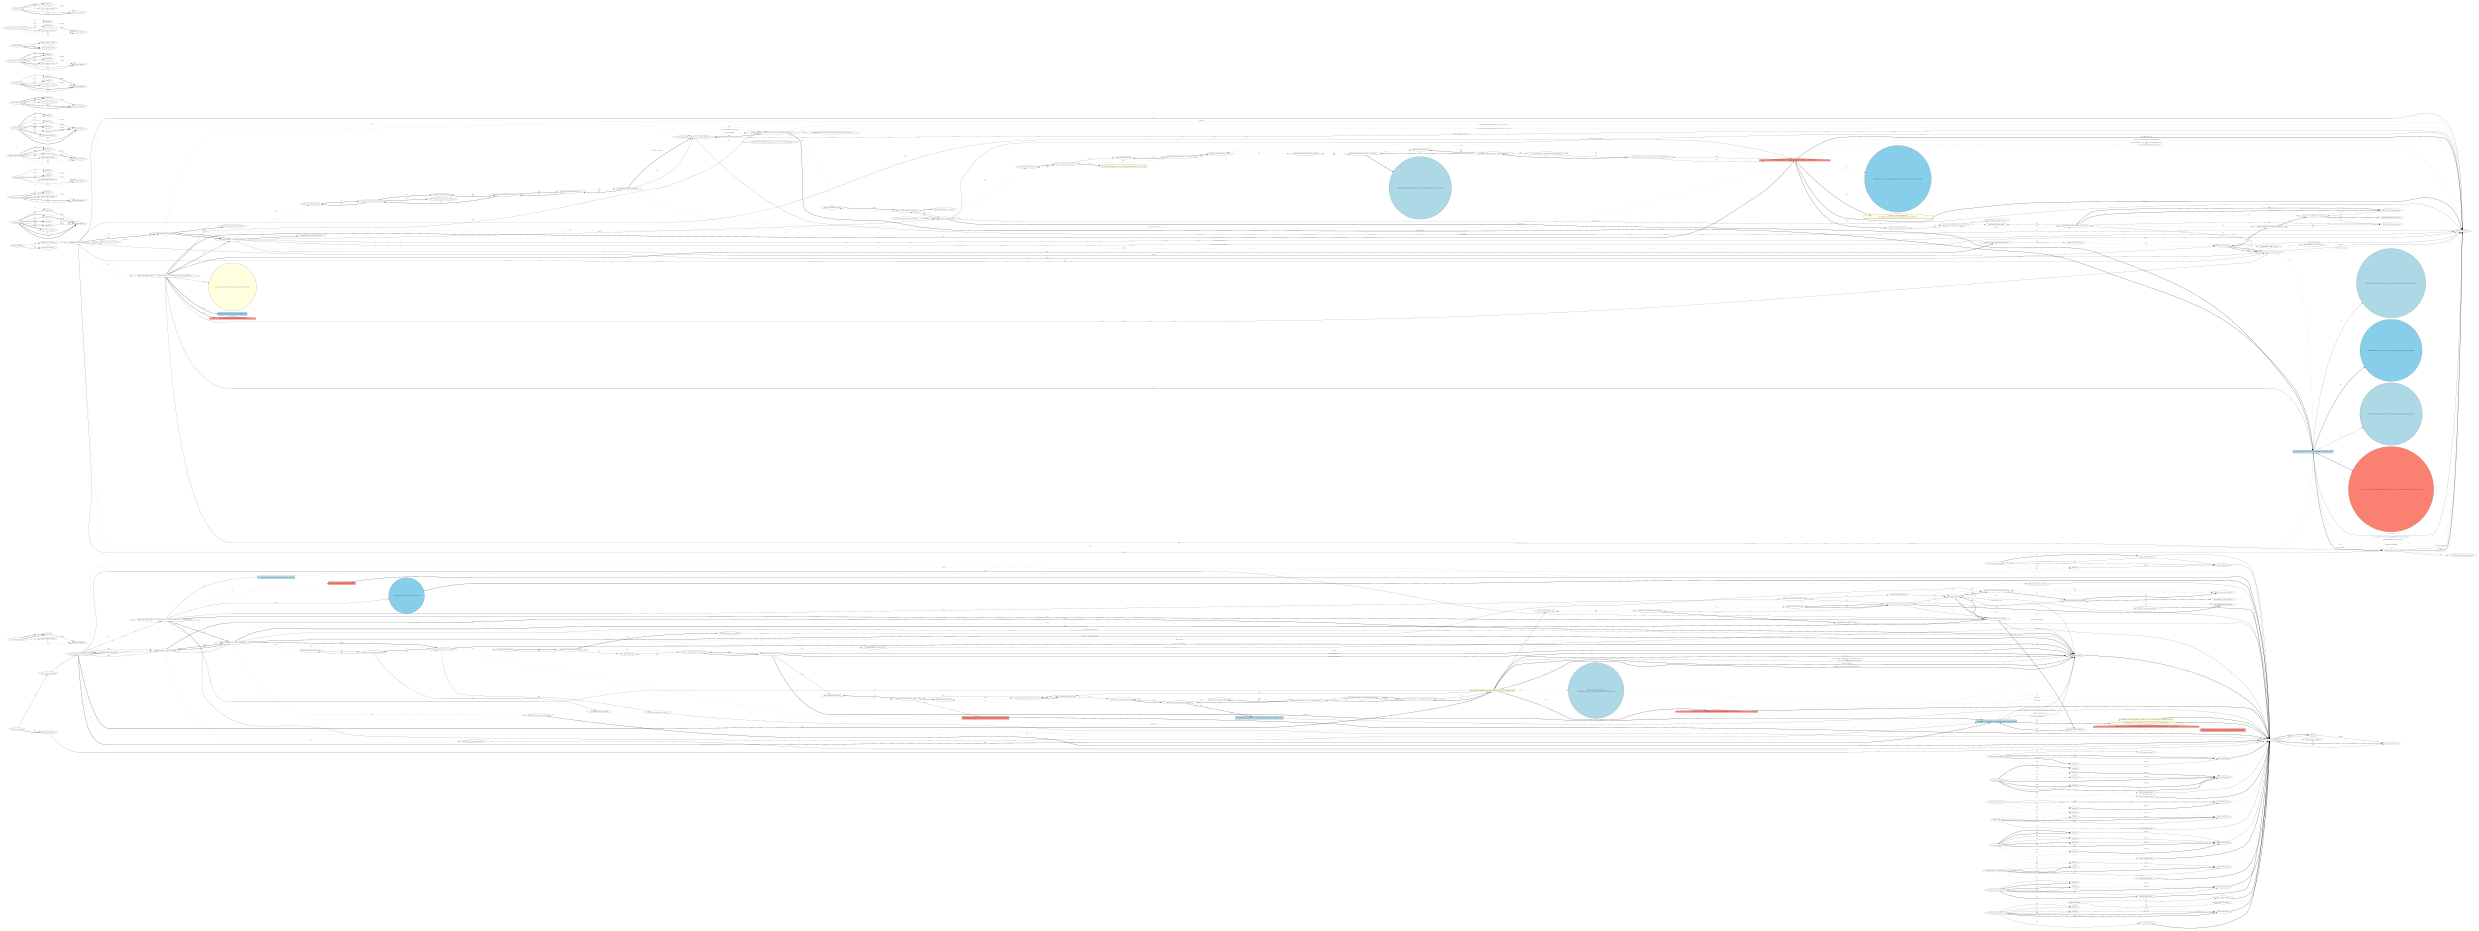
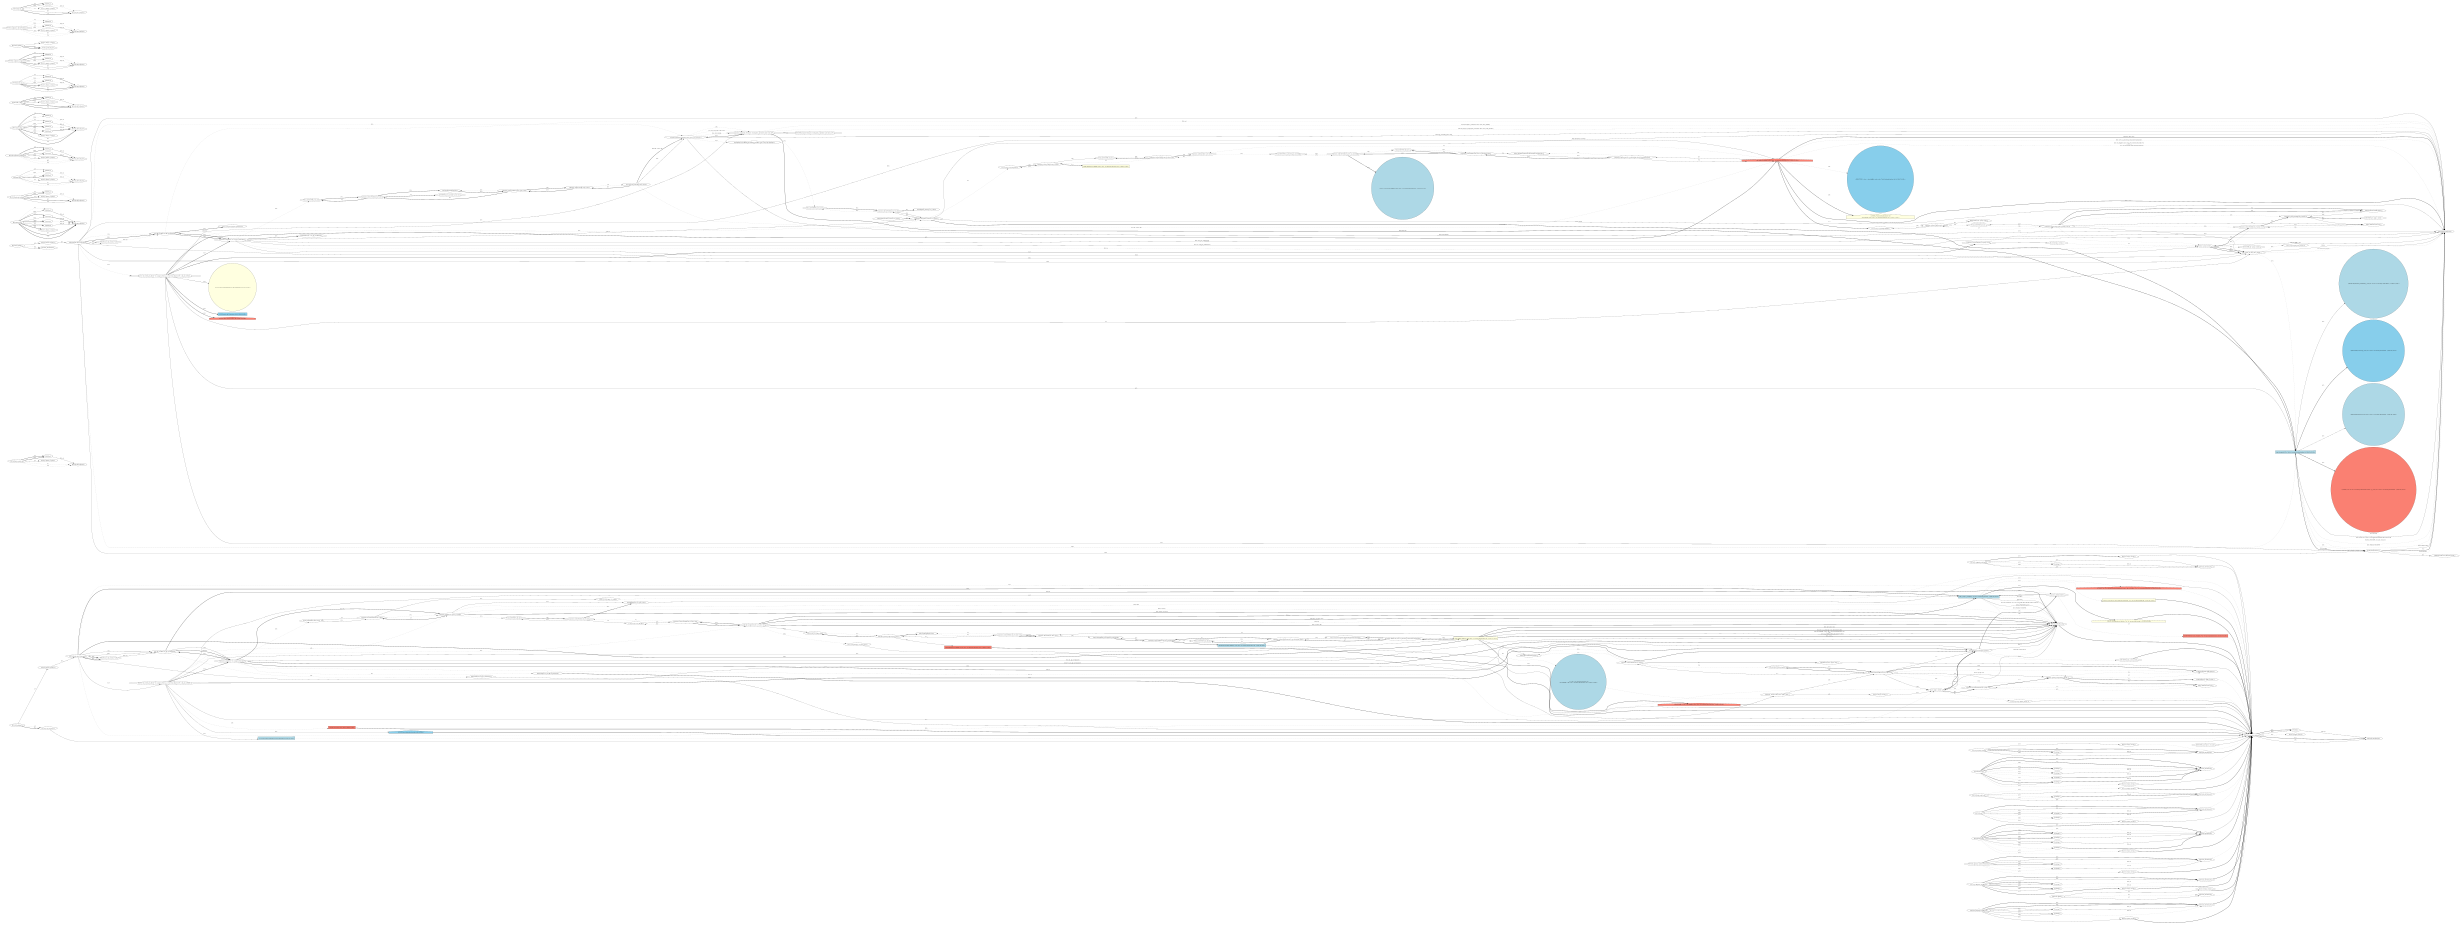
(407, 596) -> (411, 732)
(530, 697) -> (536, 602)
